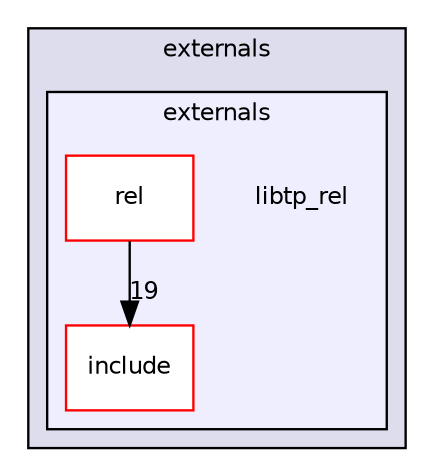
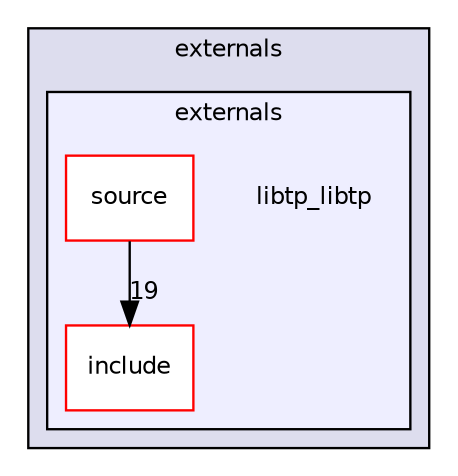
(130, 198) -> (130, 198)
(302, 198) -> (314, 198)
